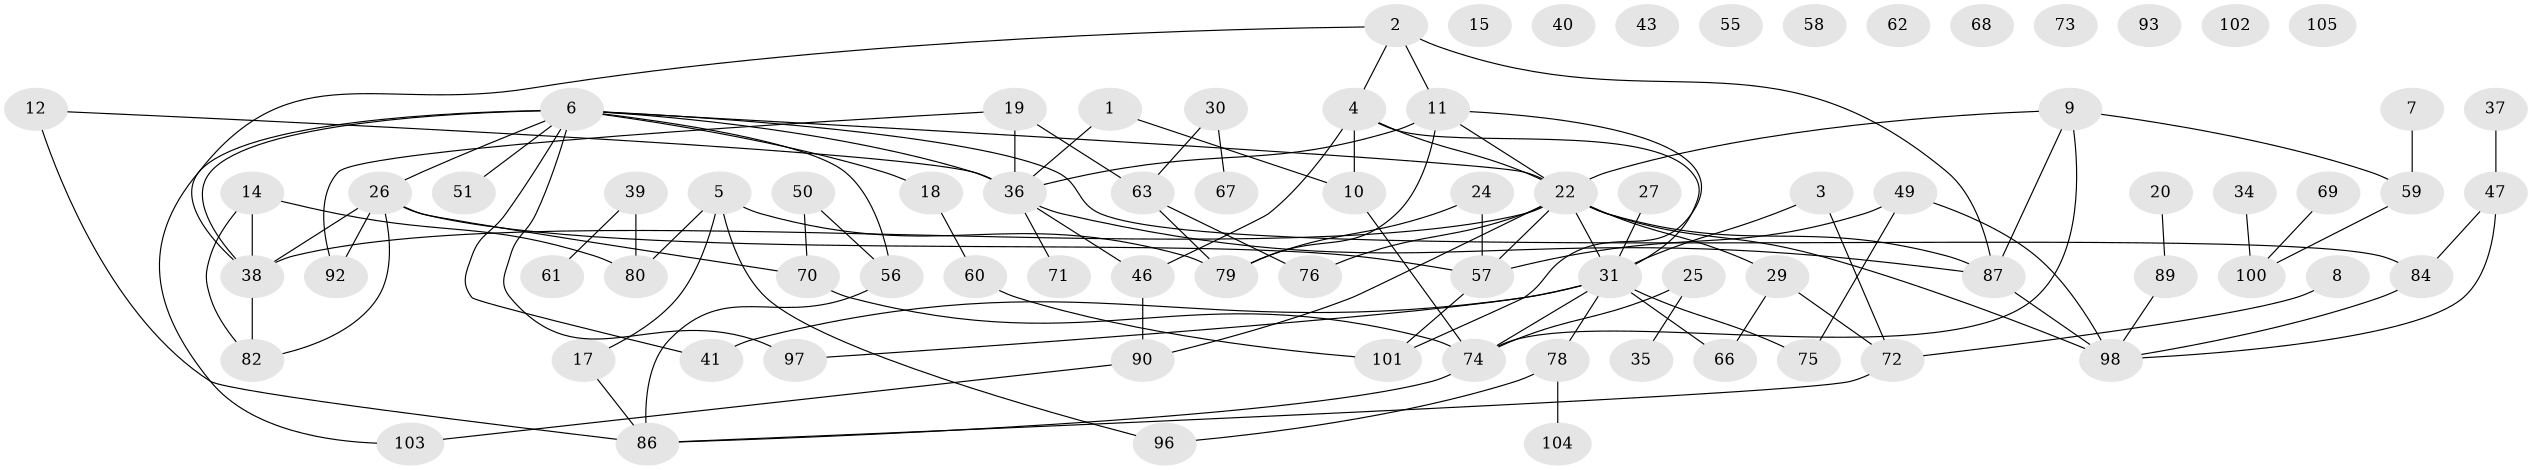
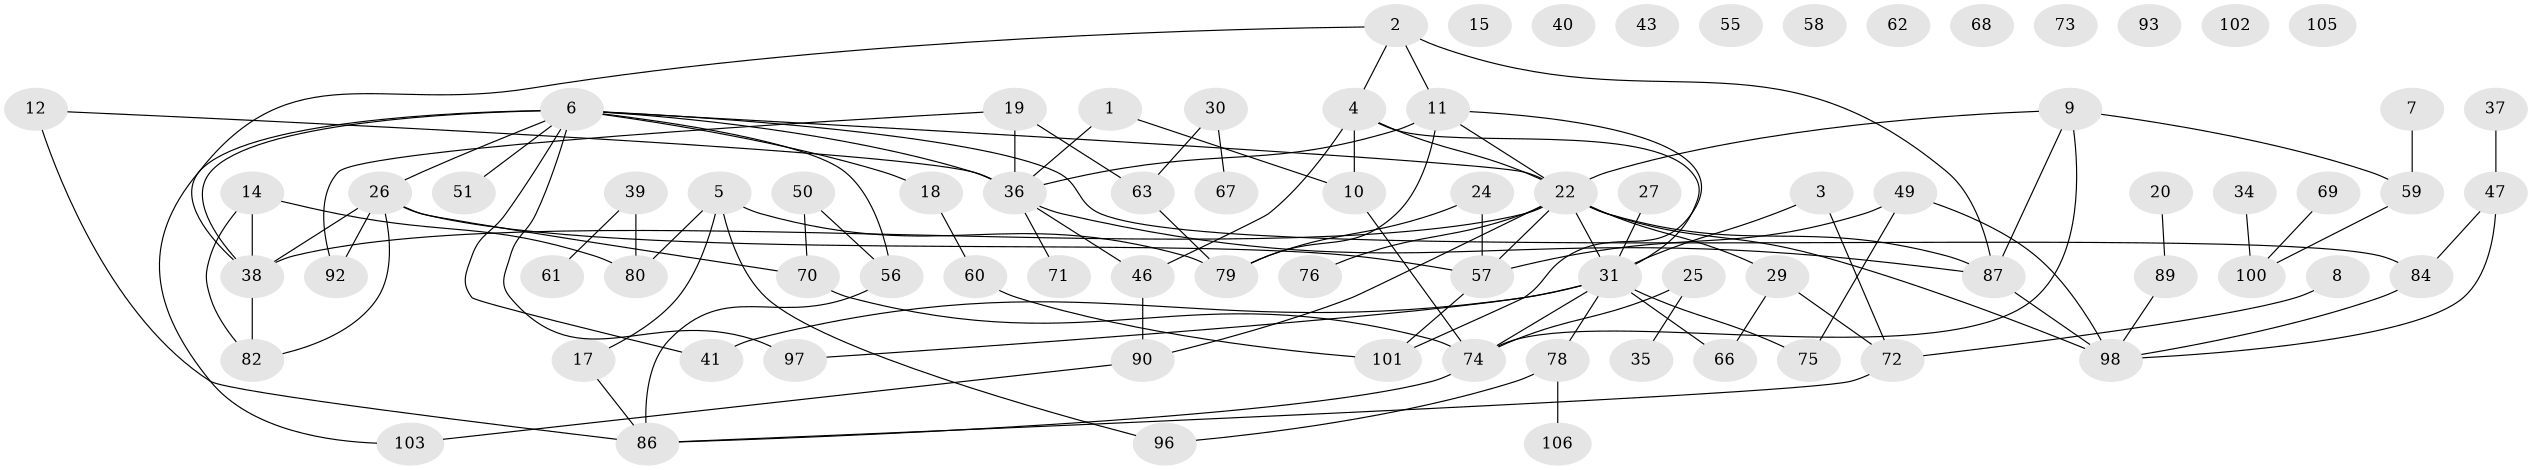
(1203, 223) -> none
(1558, 444) -> (1558, 444)
